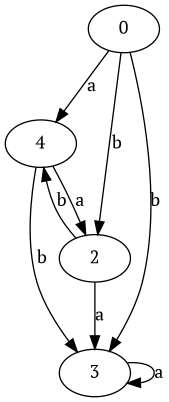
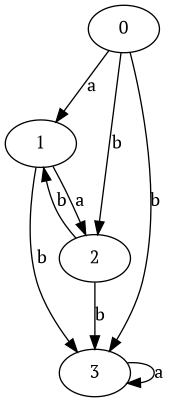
(41, 144) -> (41, 144)
(100, 316) -> (100, 316)
